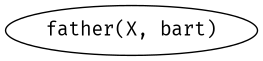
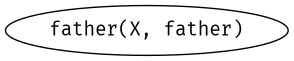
(132, 30) -> (147, 30)
